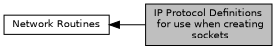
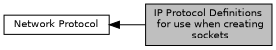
(57, 25) -> (57, 25)
